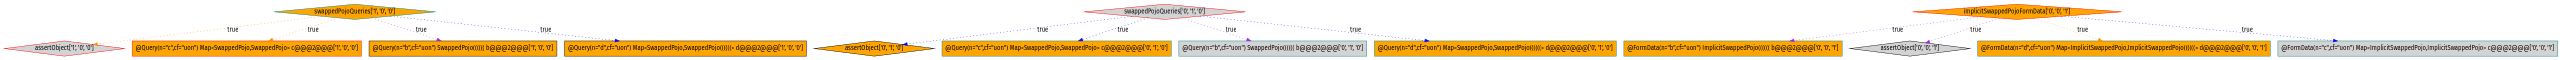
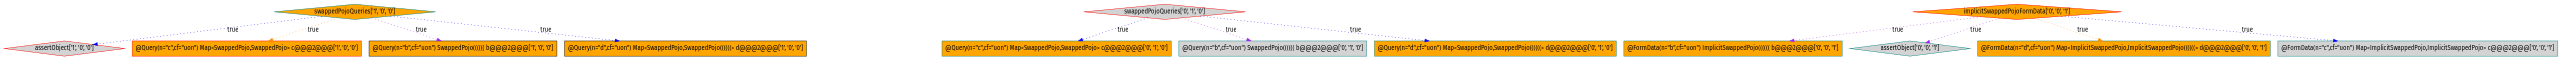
(210, 30) -> (210, 30)
(874, 49) -> none
(1910, 49) -> (1910, 49)
